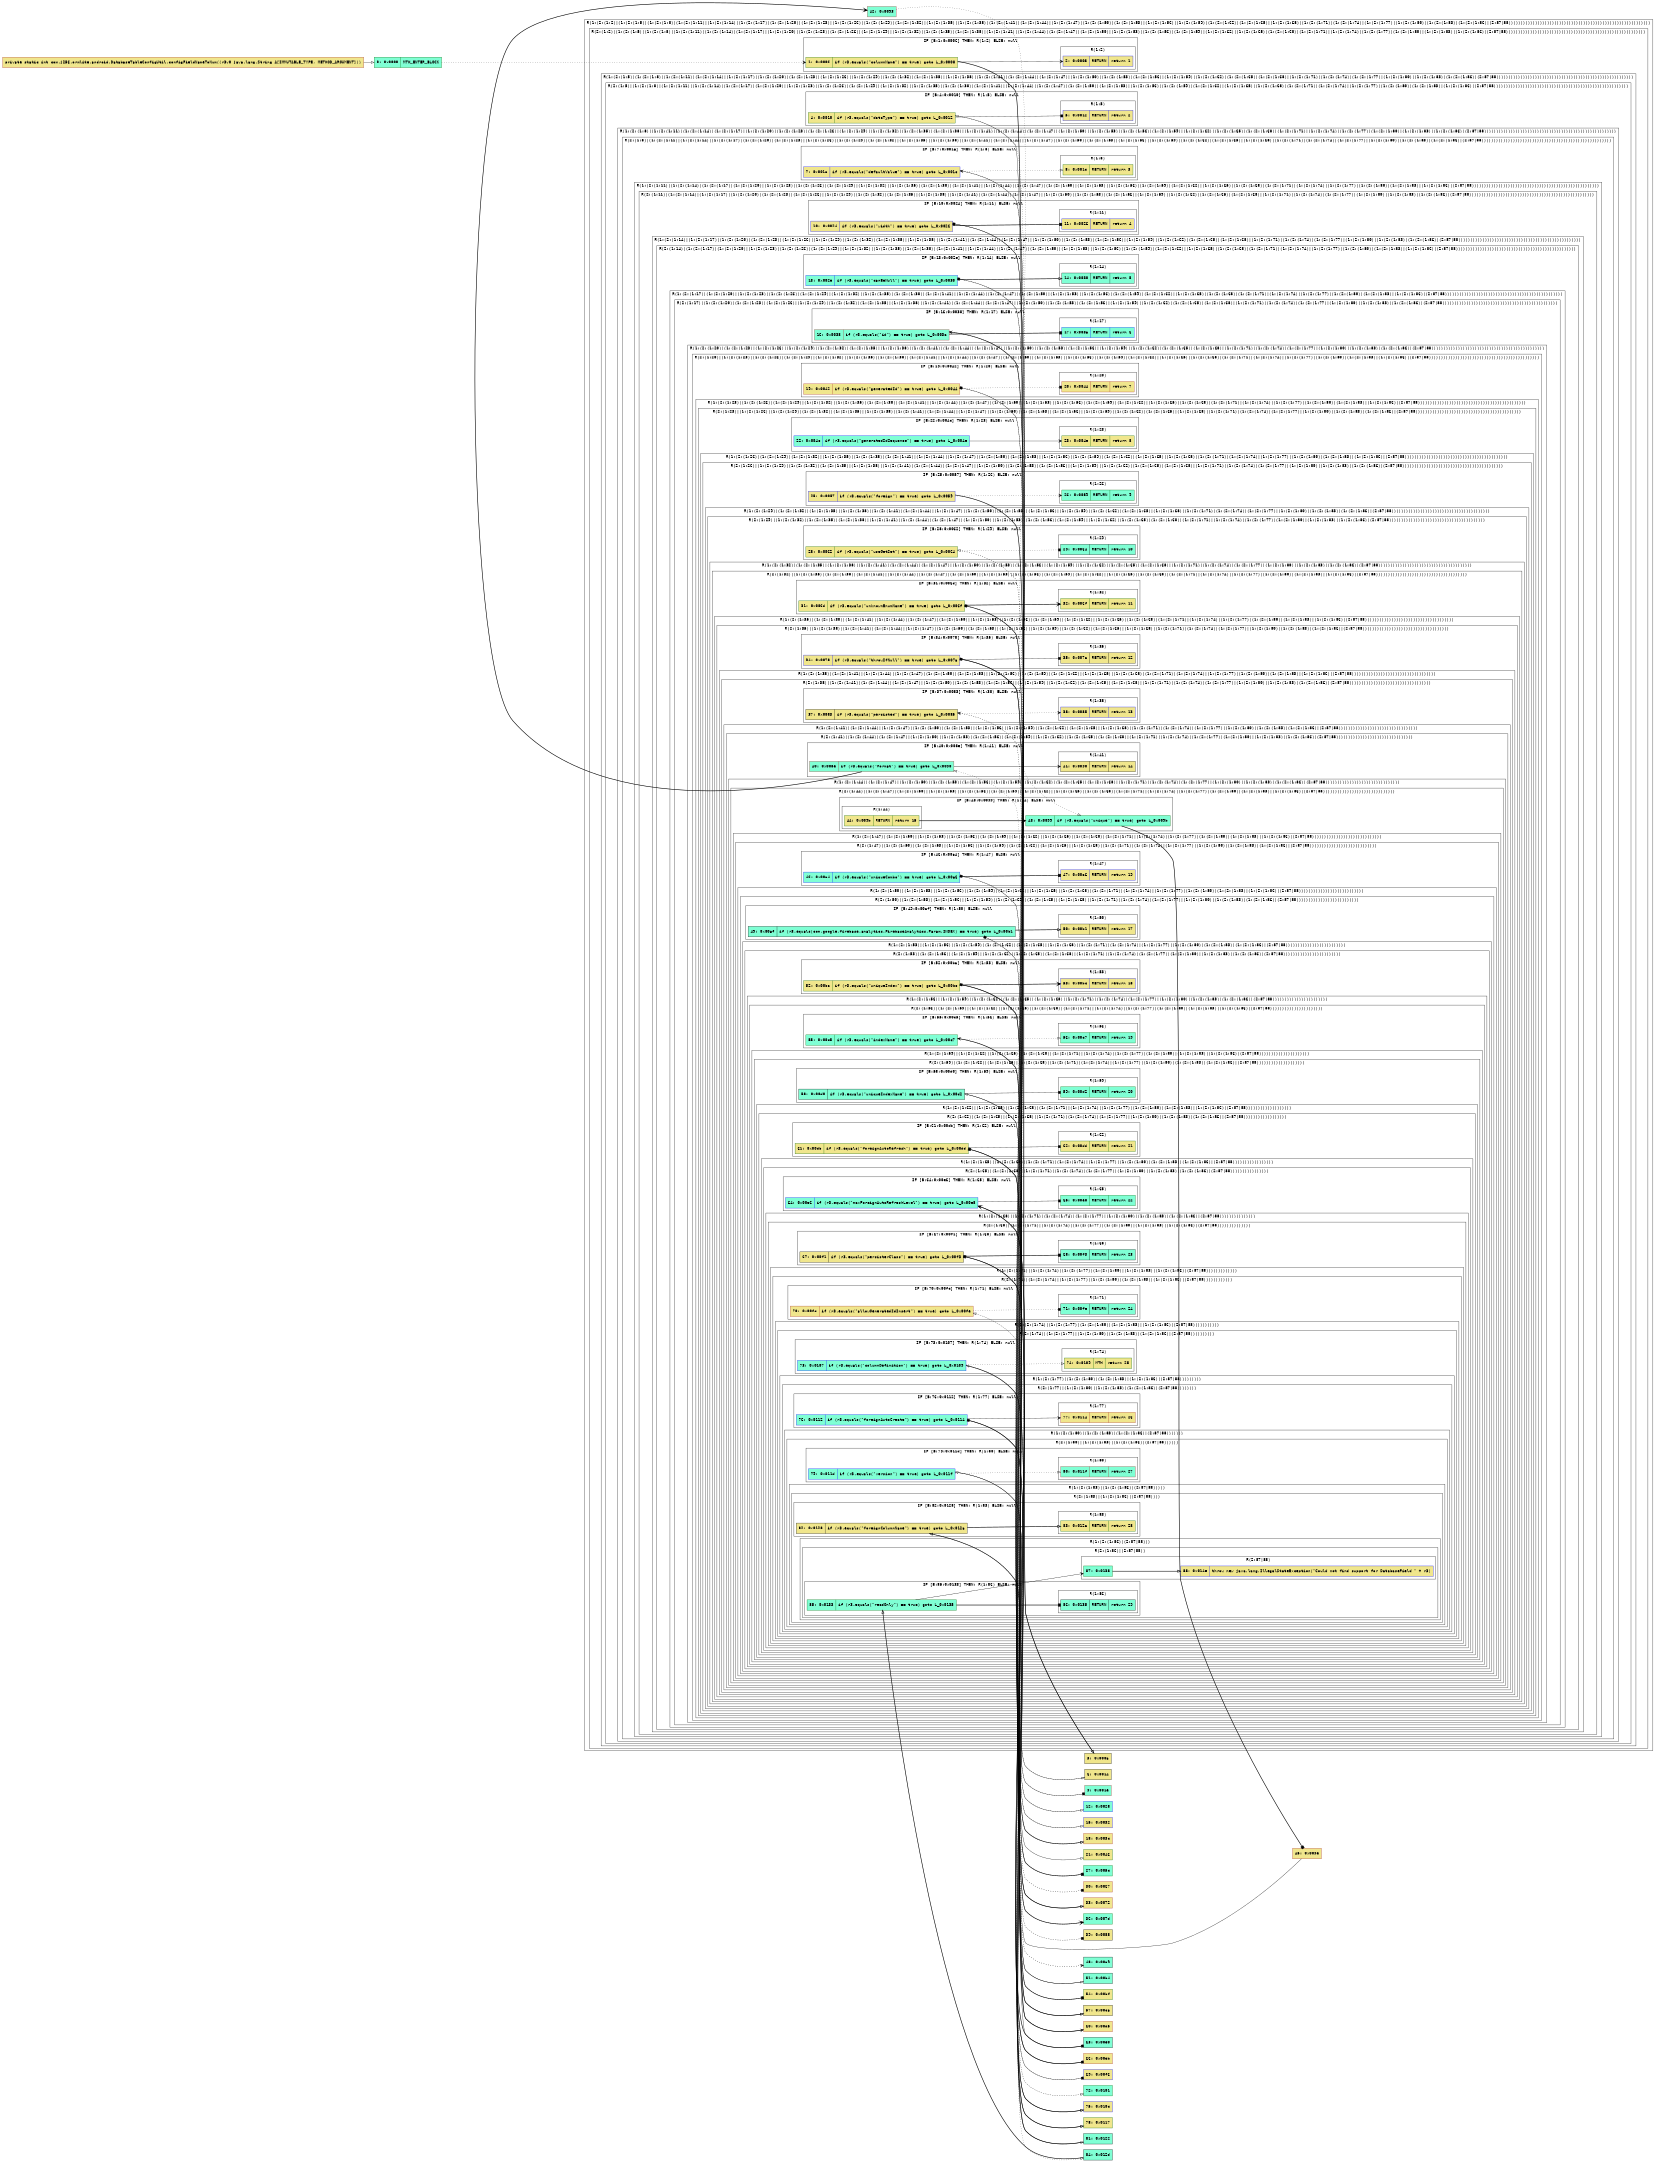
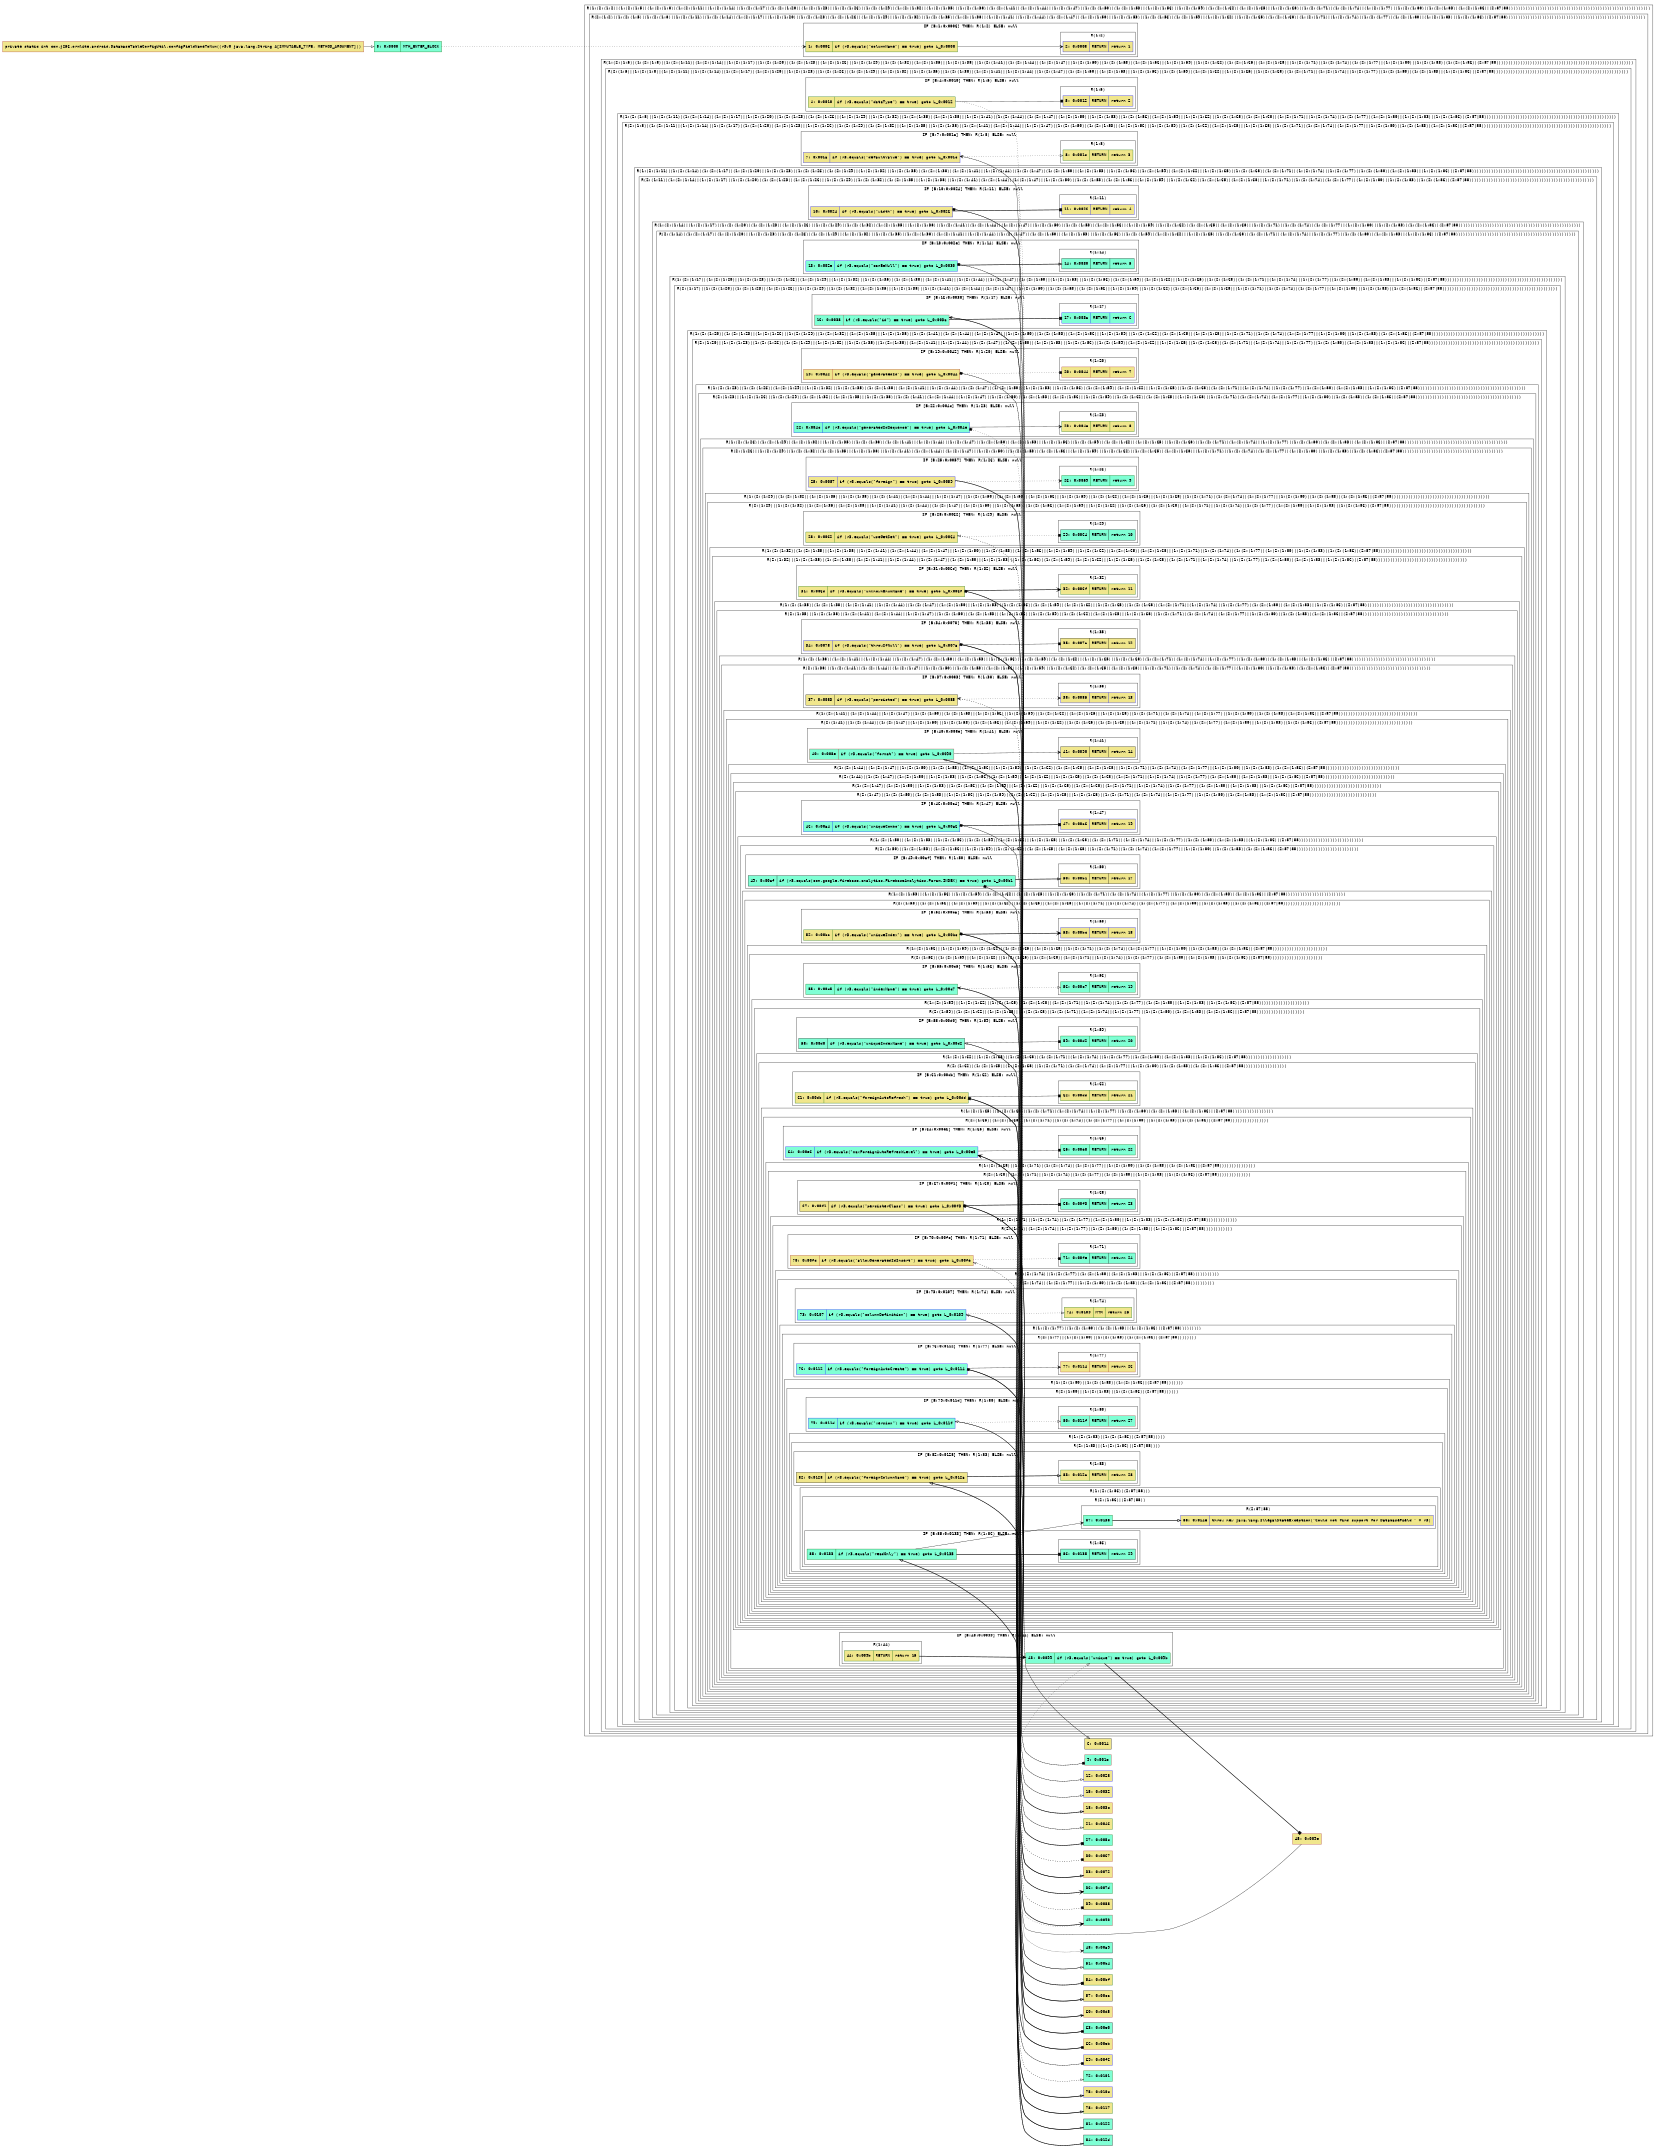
none -> (1020, 1141)
(1098, 1758) -> none
(1098, 1807) -> (1098, 1776)
